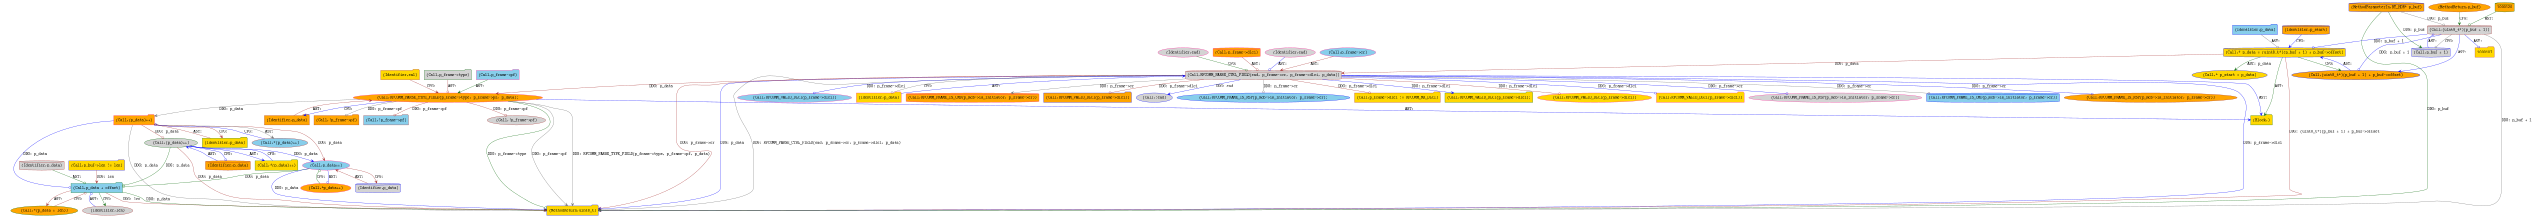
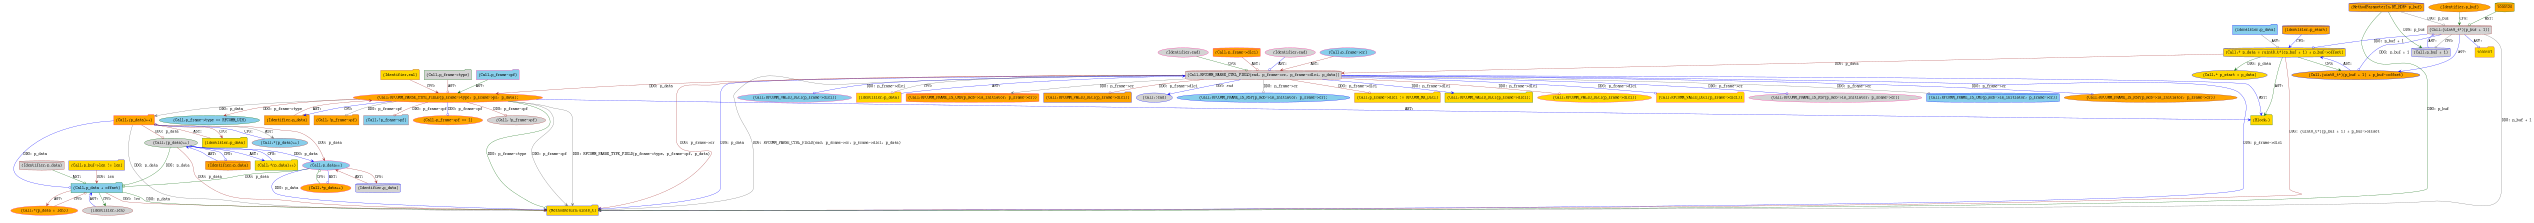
(2459, 7) -> (2459, 7)
(2259, 64) -> (2259, 64)
none -> (209, 120)
none -> (448, 120)
(90, 202) -> (90, 202)
(44, 211) -> (44, 211)
